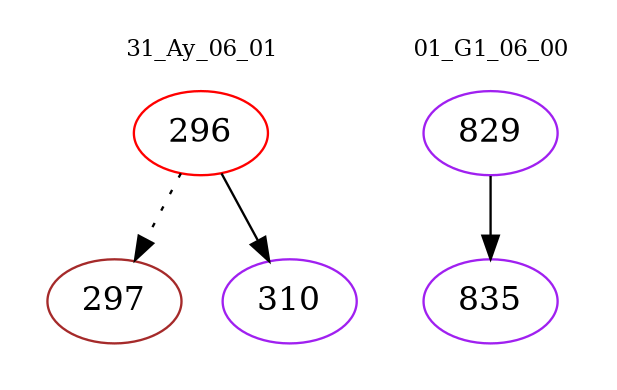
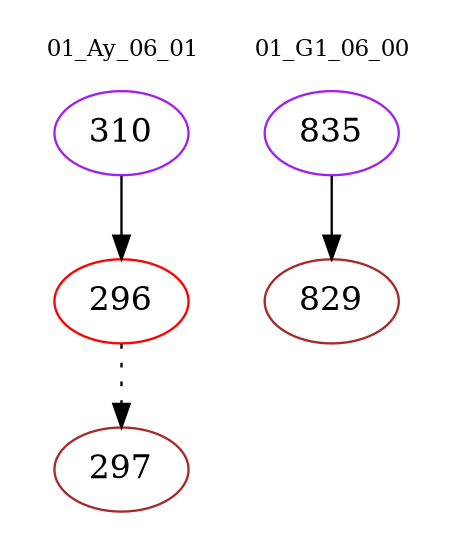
(202, 50) -> (123, 50)
(491, 133) -> (332, 301)
(491, 206) -> (332, 206)
(240, 207) -> (121, 206)
